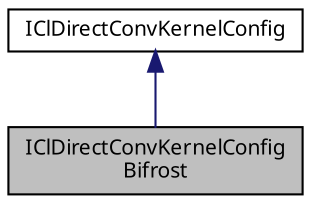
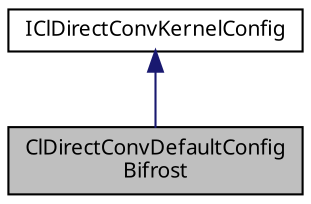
(156, 161) -> (156, 161)
